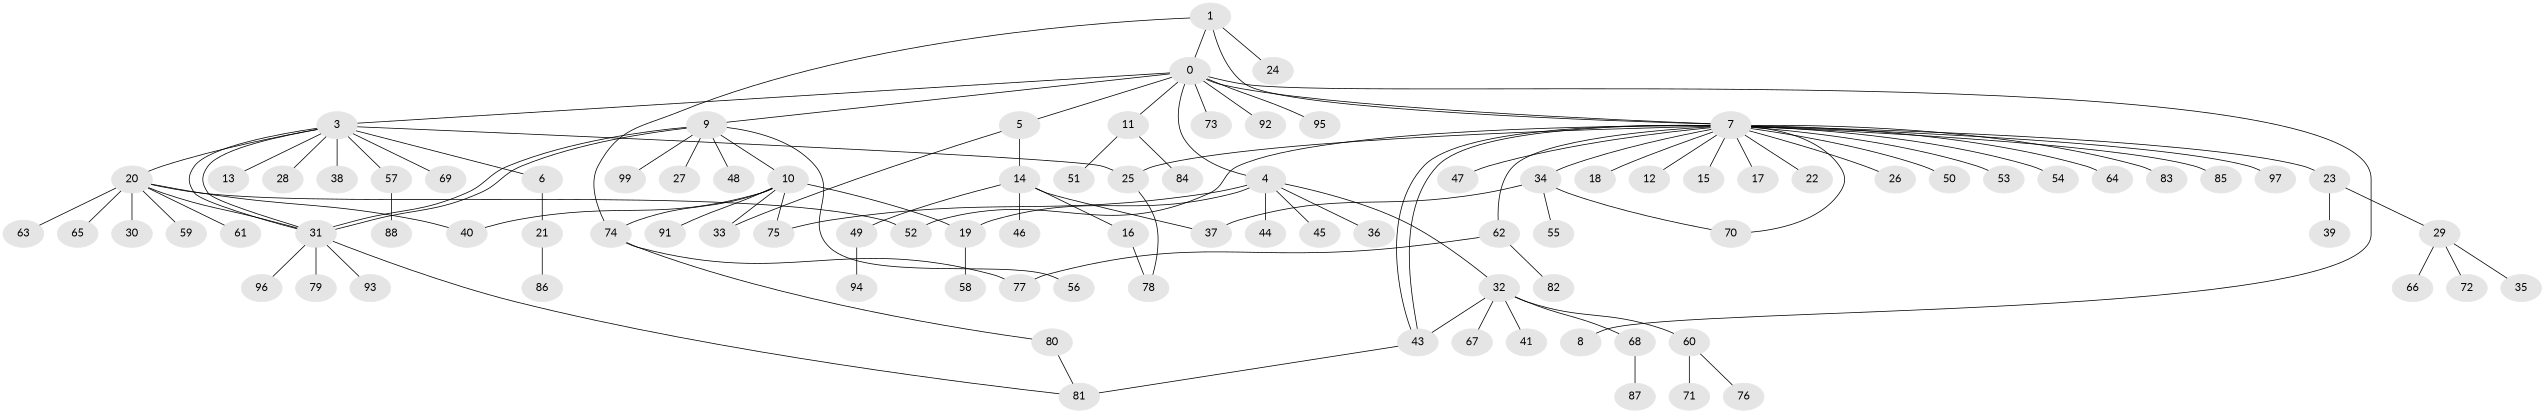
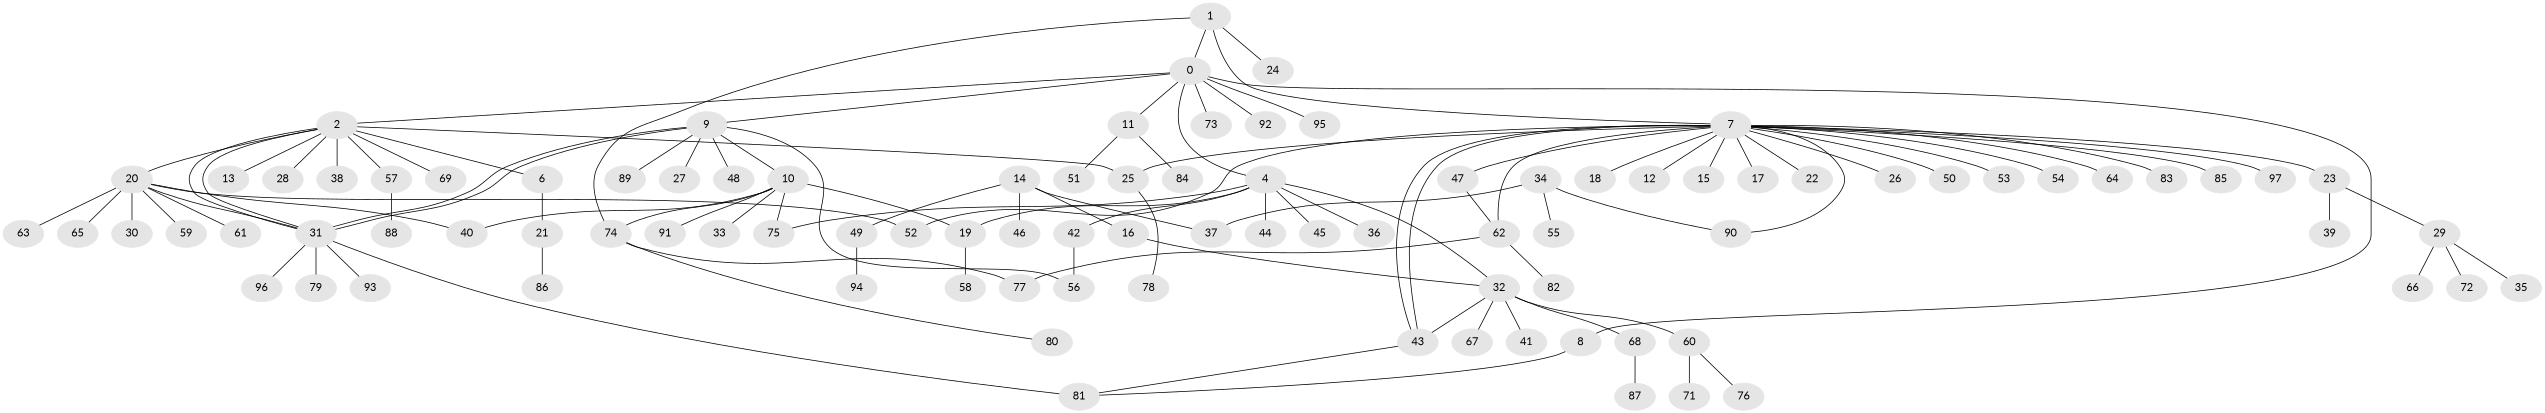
(1457, 111) -> none
(337, 125) -> (337, 125)
(1020, 125) -> none
(1633, 147) -> none
(625, 179) -> (625, 179)
none -> (1479, 207)
none -> (1074, 234)
(1731, 234) -> (1731, 234)
(1139, 261) -> (1313, 267)
(1066, 370) -> (1334, 382)
